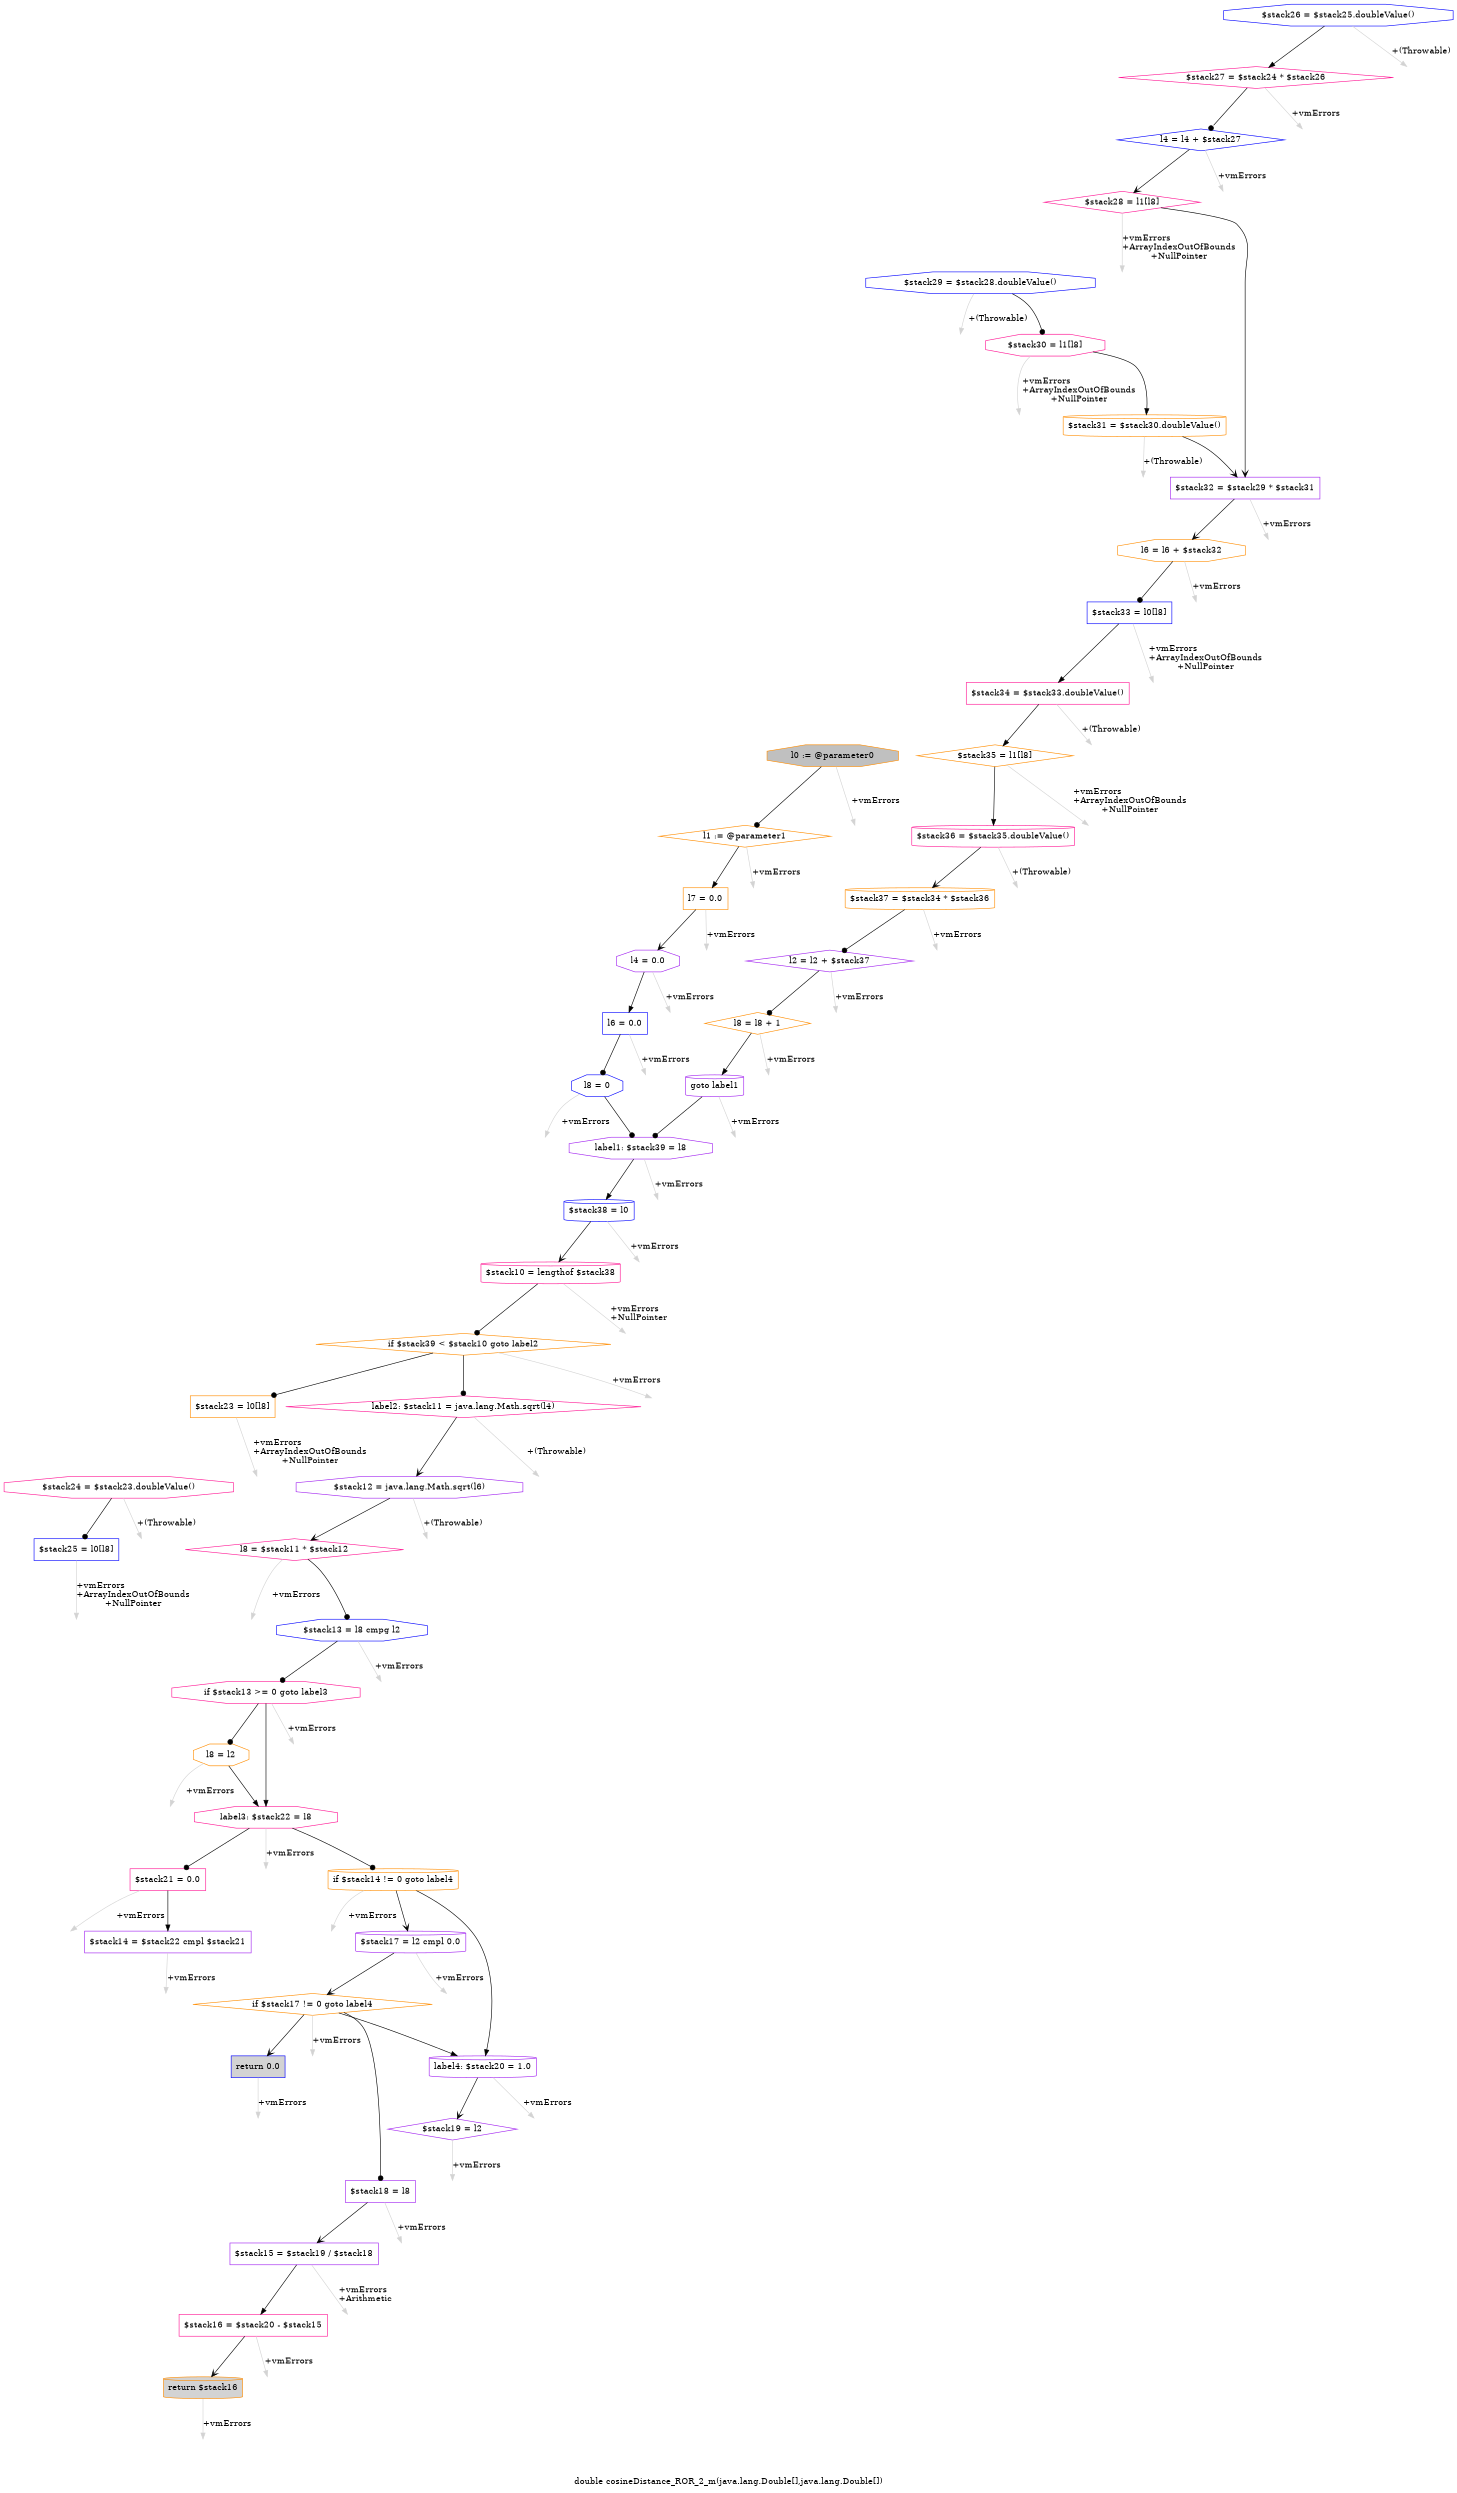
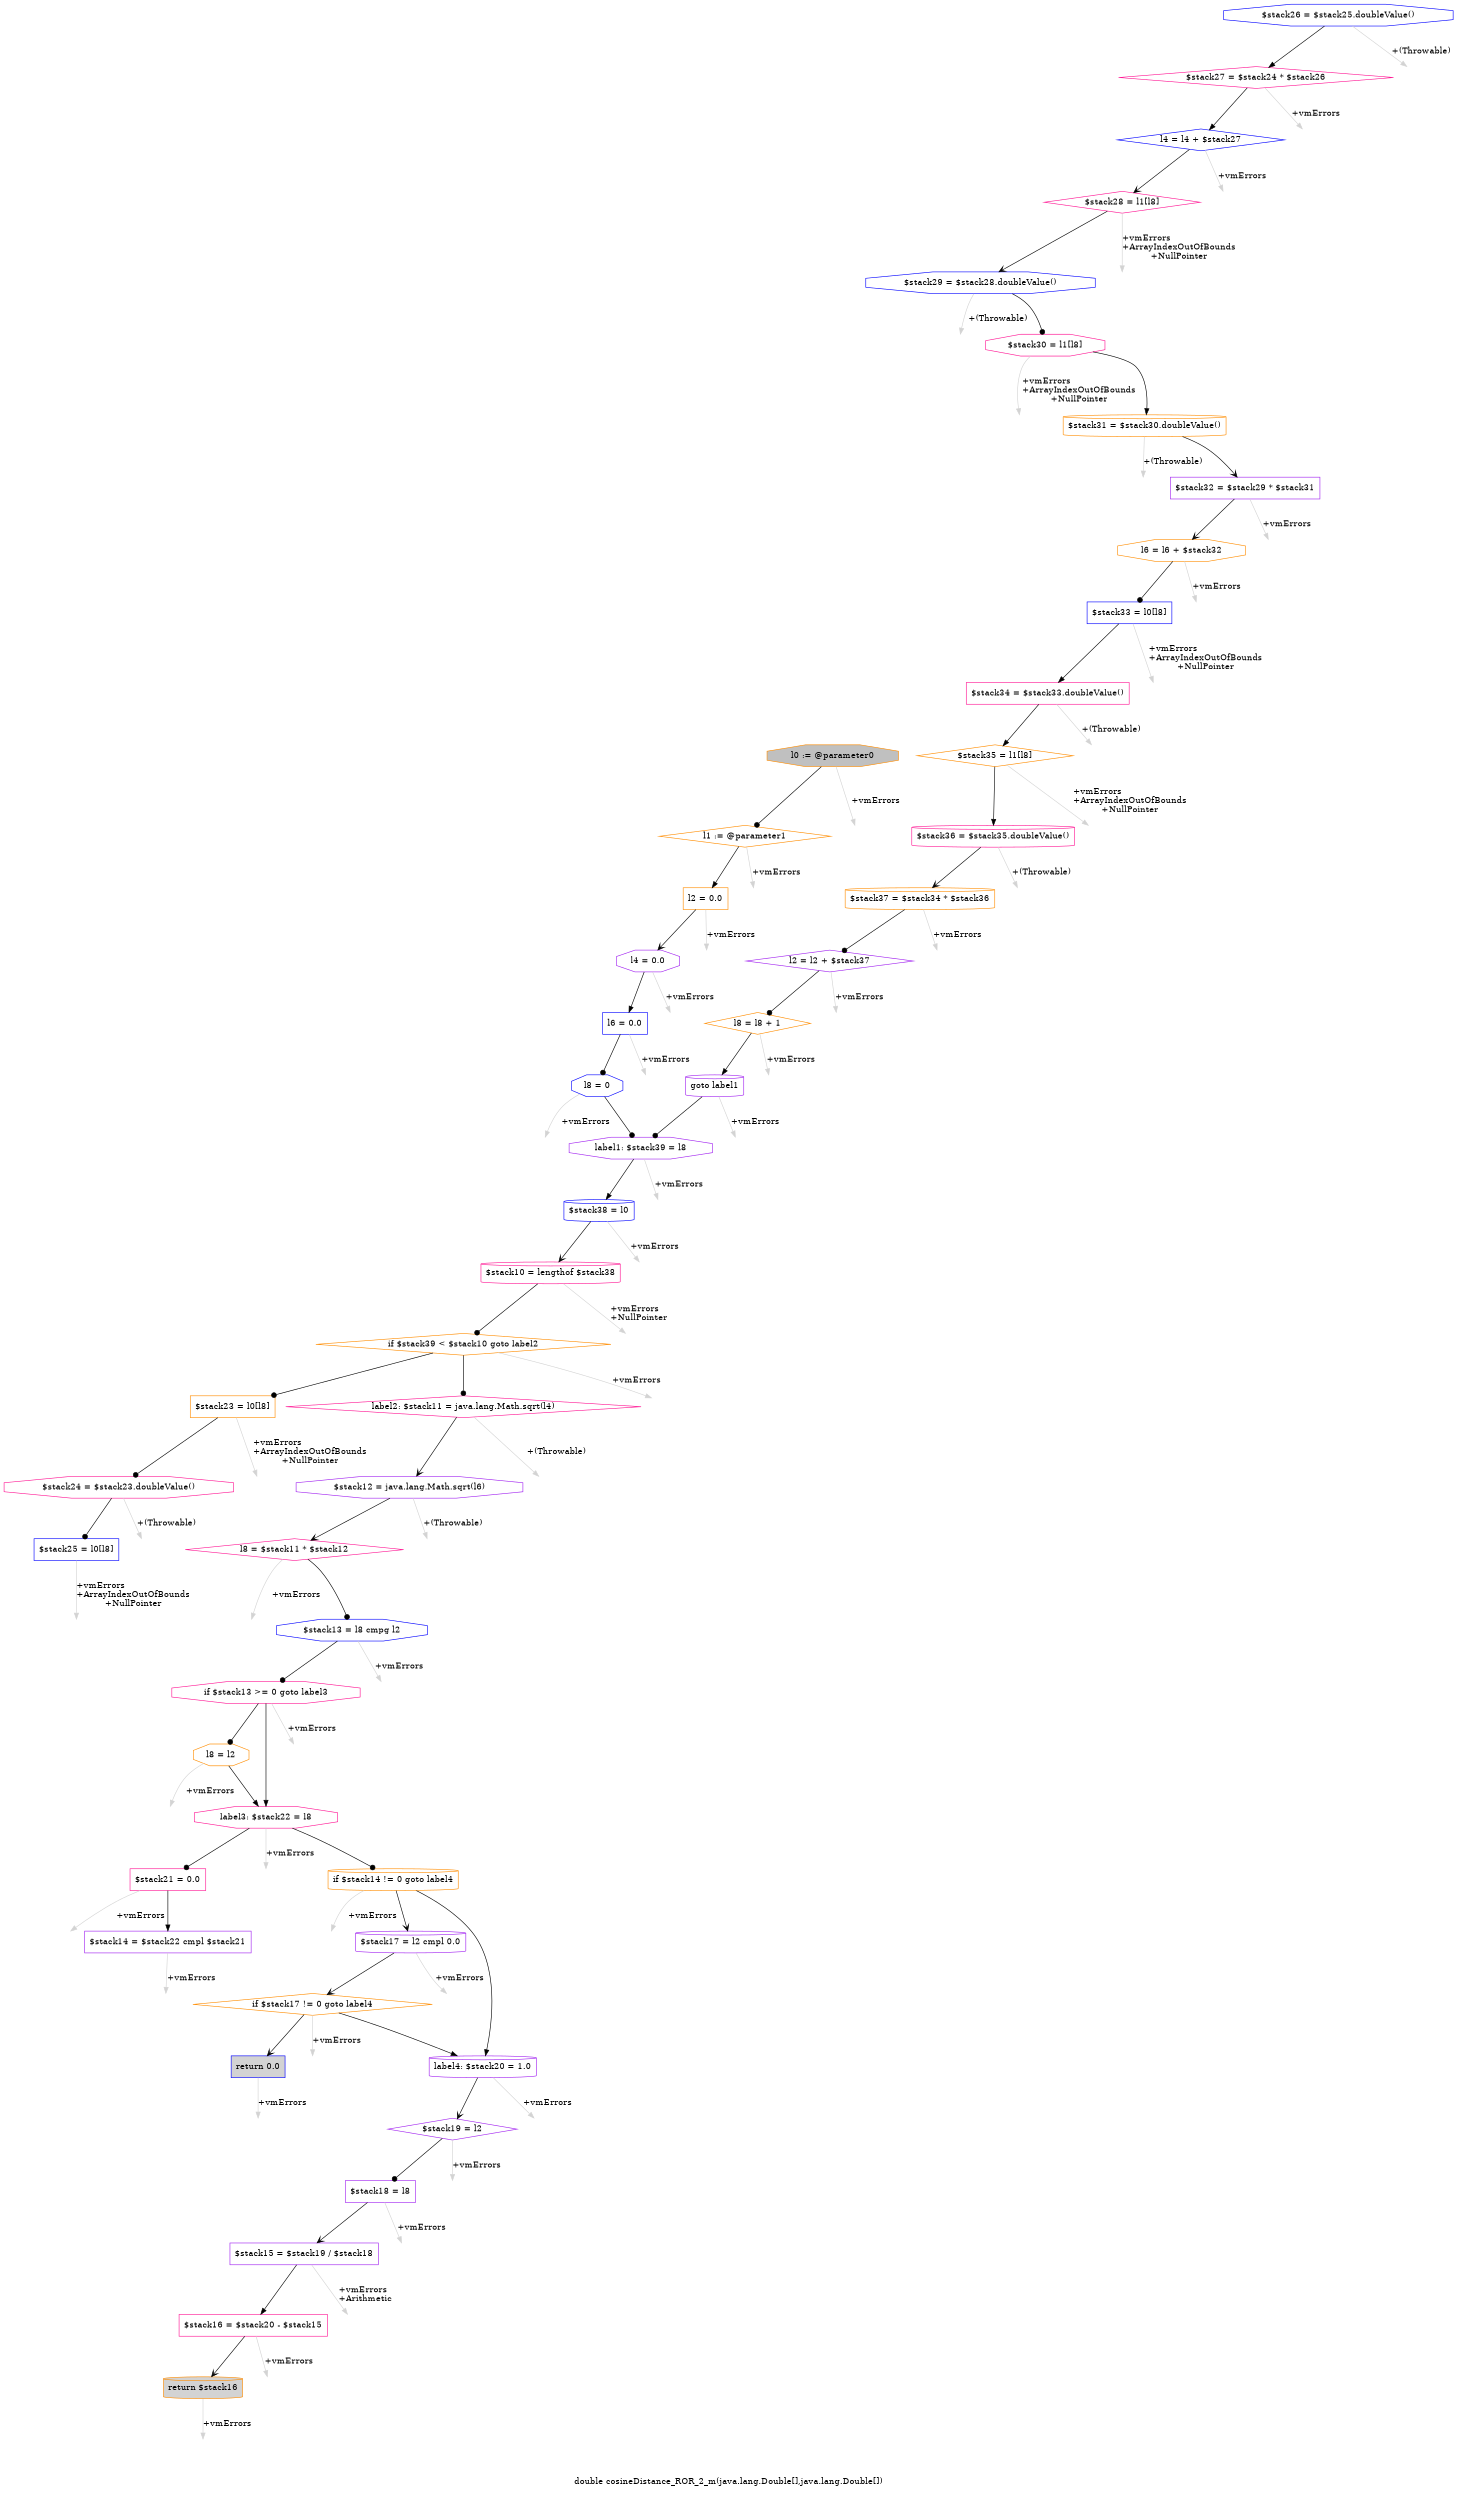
(1230, 107) -> (1230, 107)
(1245, 307) -> (1056, 240)
(706, 899) -> (706, 899)
none -> (178, 1446)
(377, 2088) -> (419, 2158)
